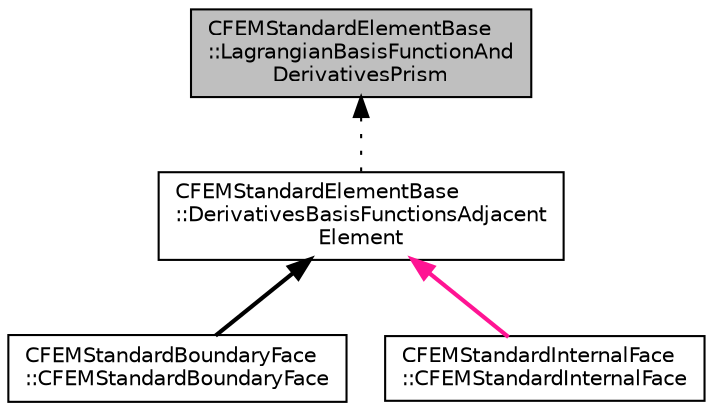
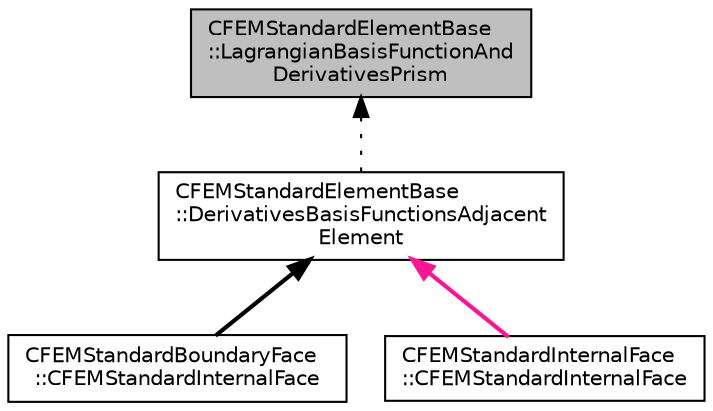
(177, 368) -> (177, 368)
